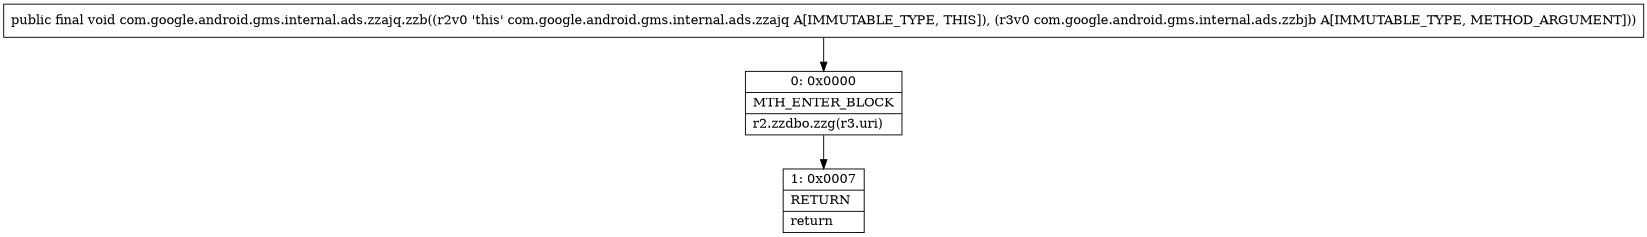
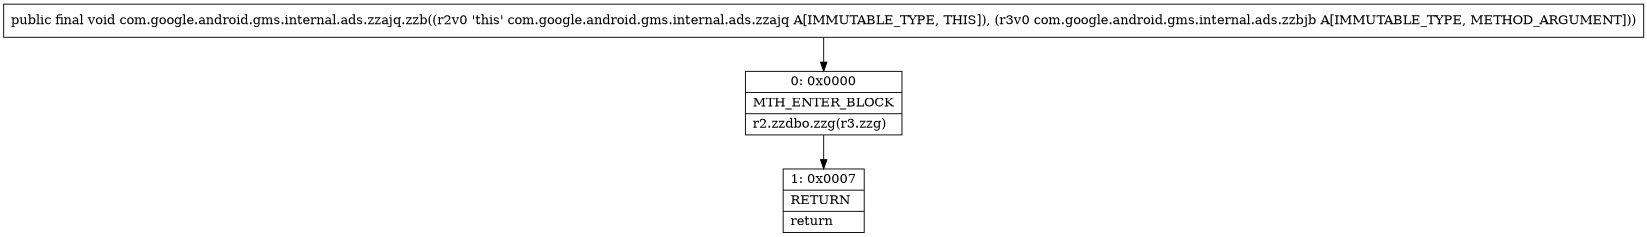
(818, 124) -> (820, 124)
